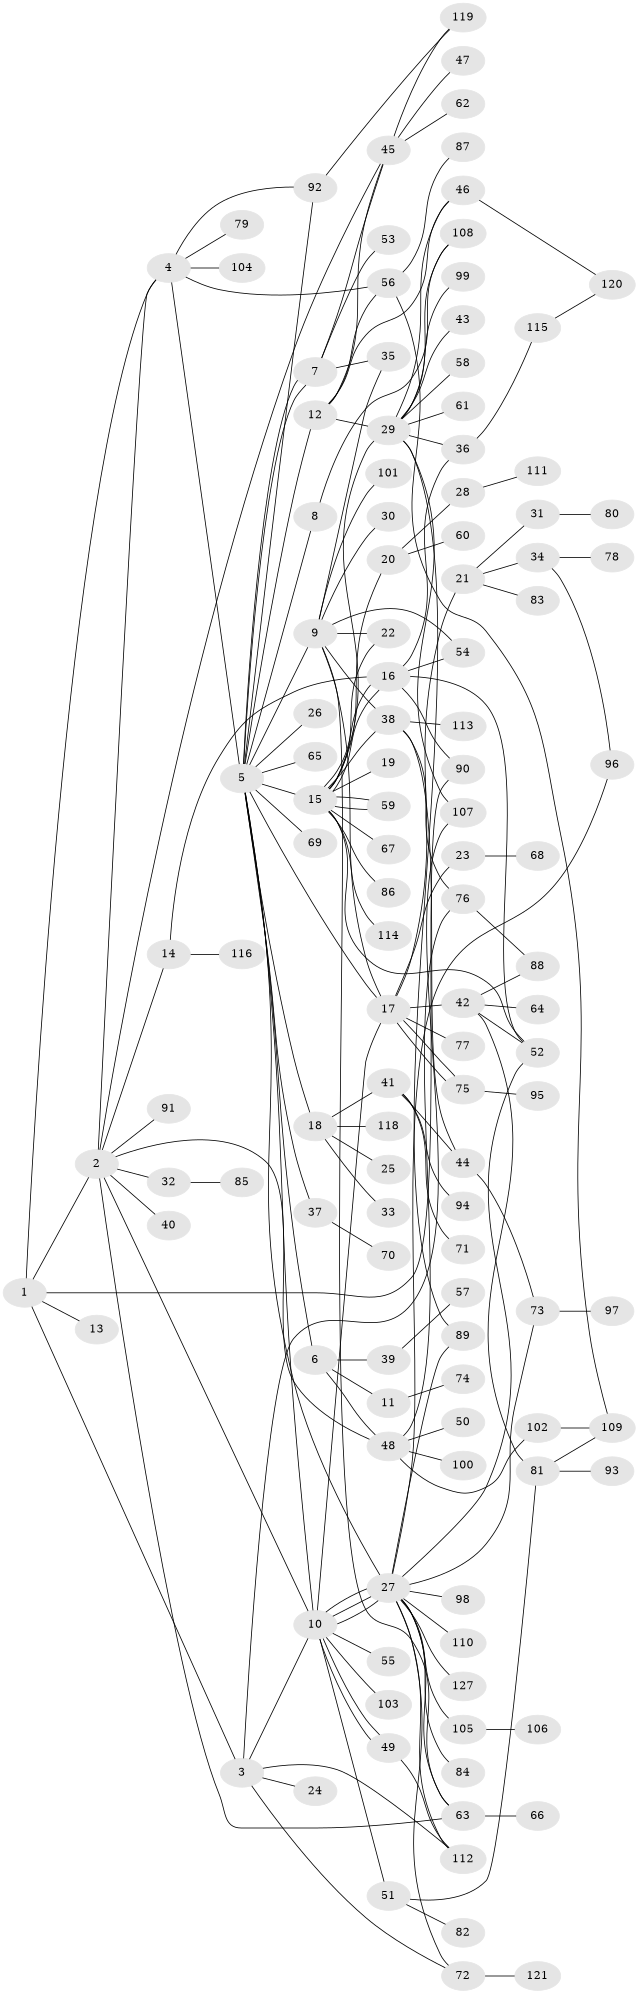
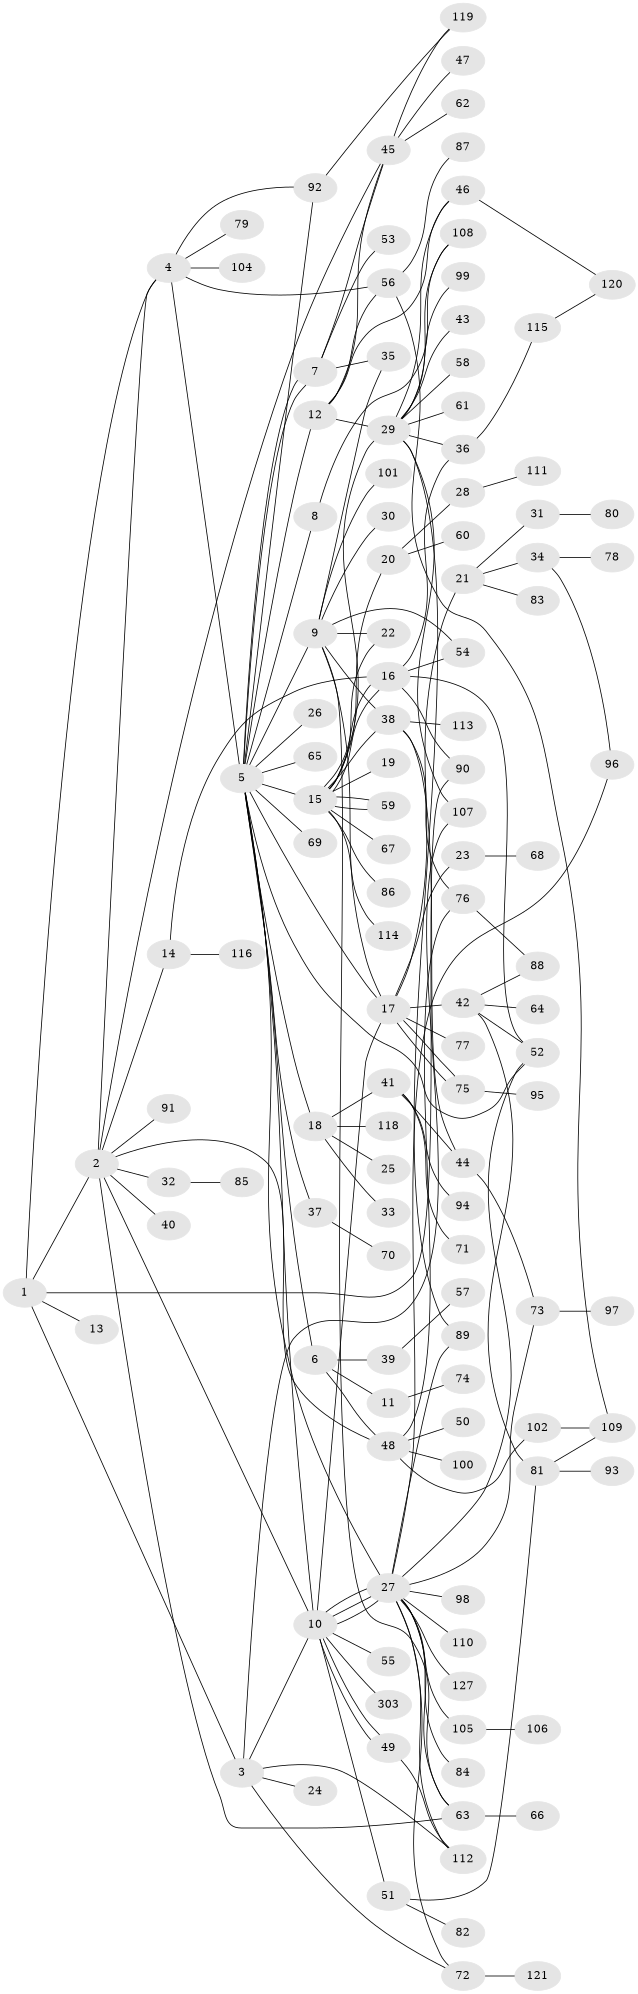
(383, 969) -> (347, 1015)
(389, 1705) -> (389, 1705)
